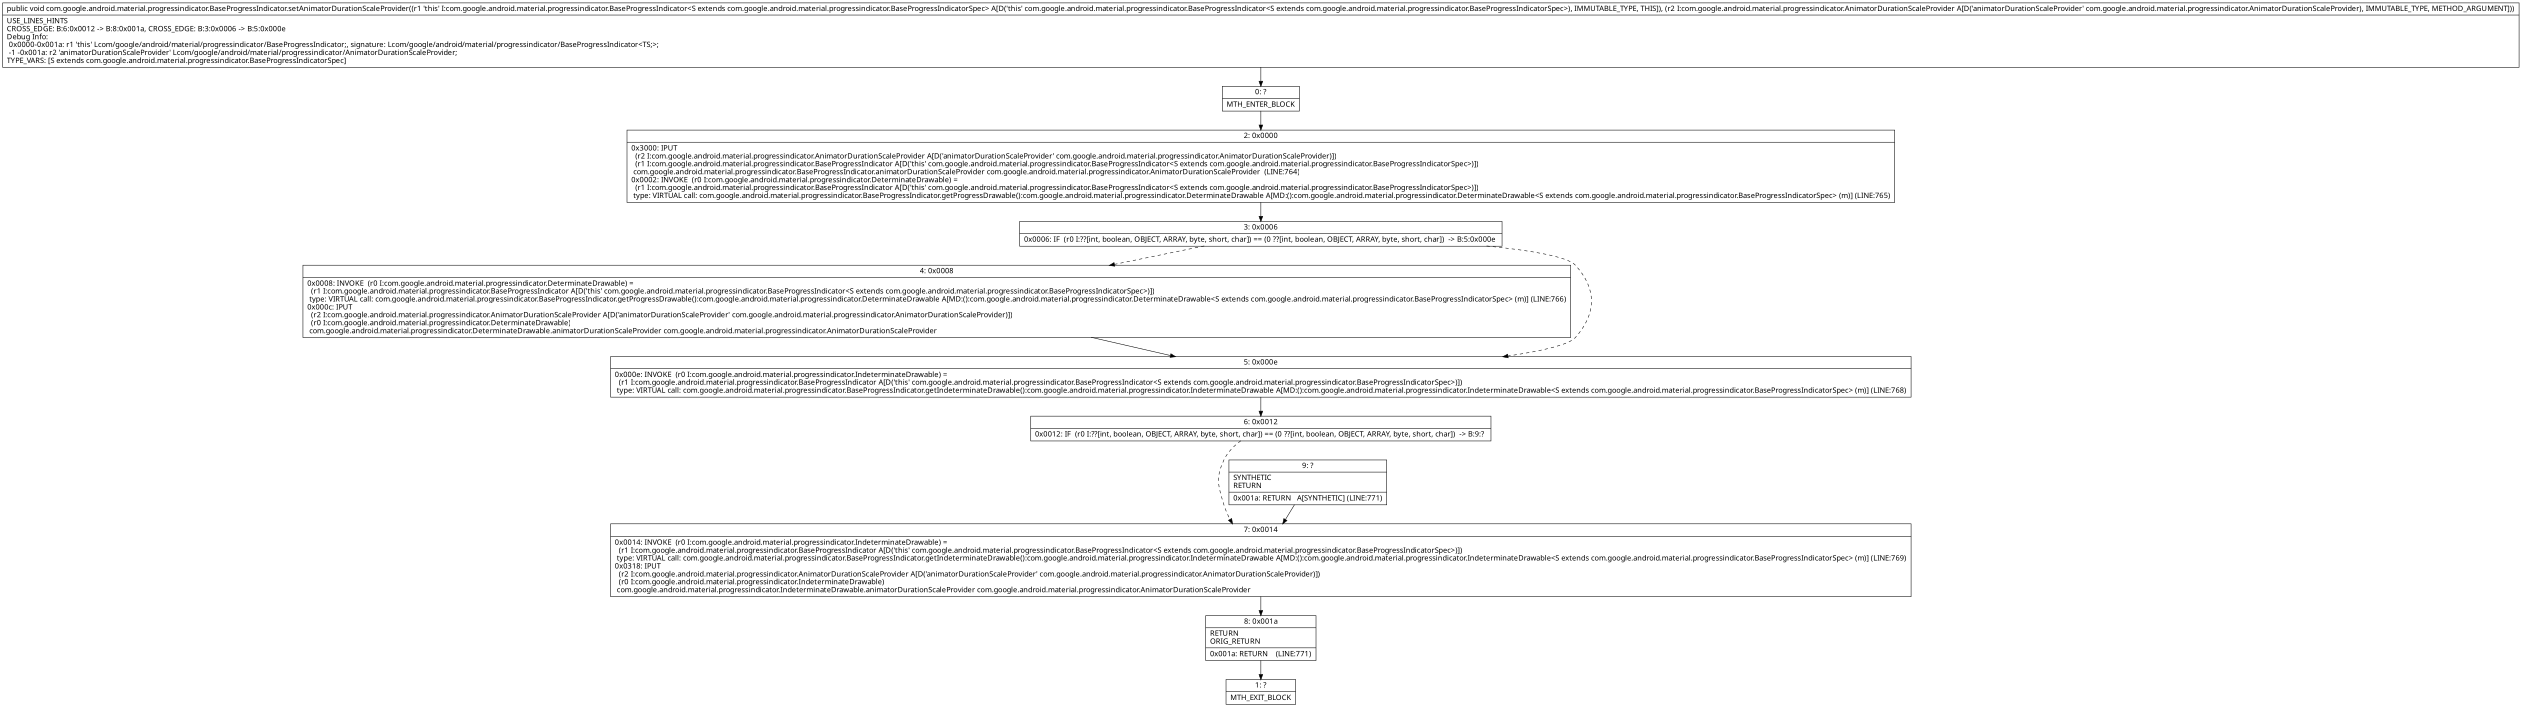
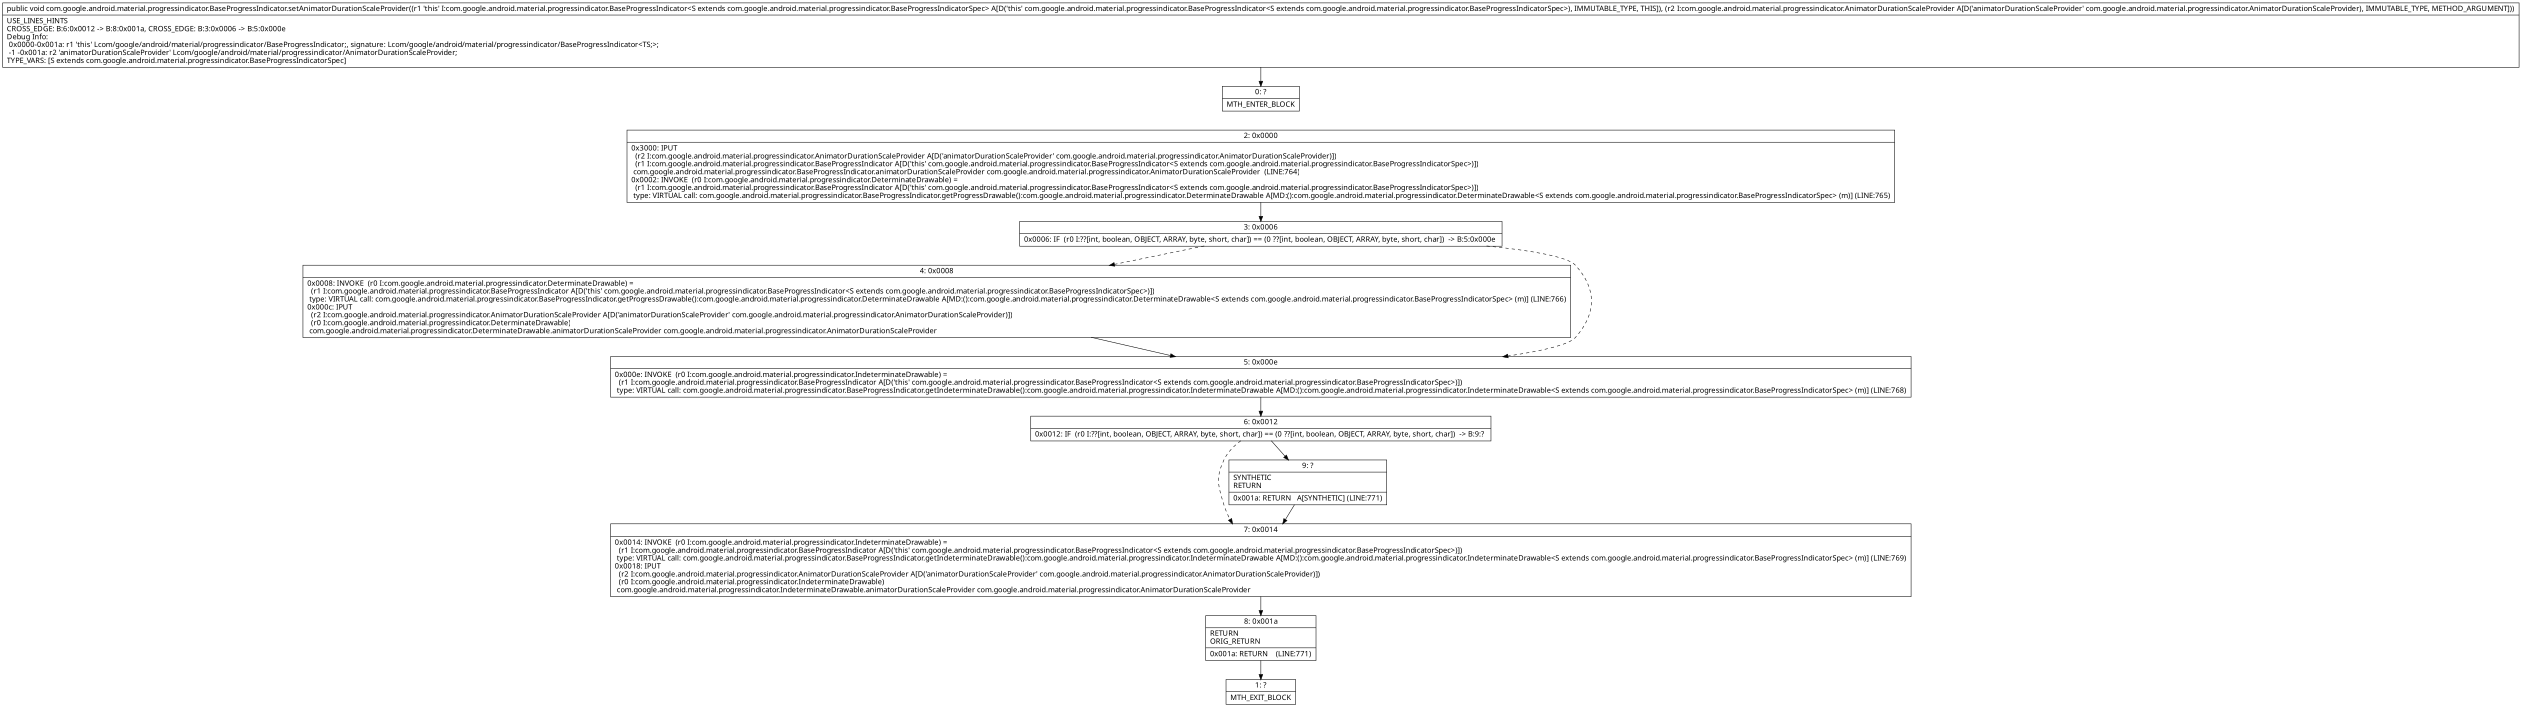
(1261, 118) -> none
none -> (1278, 448)
(640, 566) -> (640, 566)
